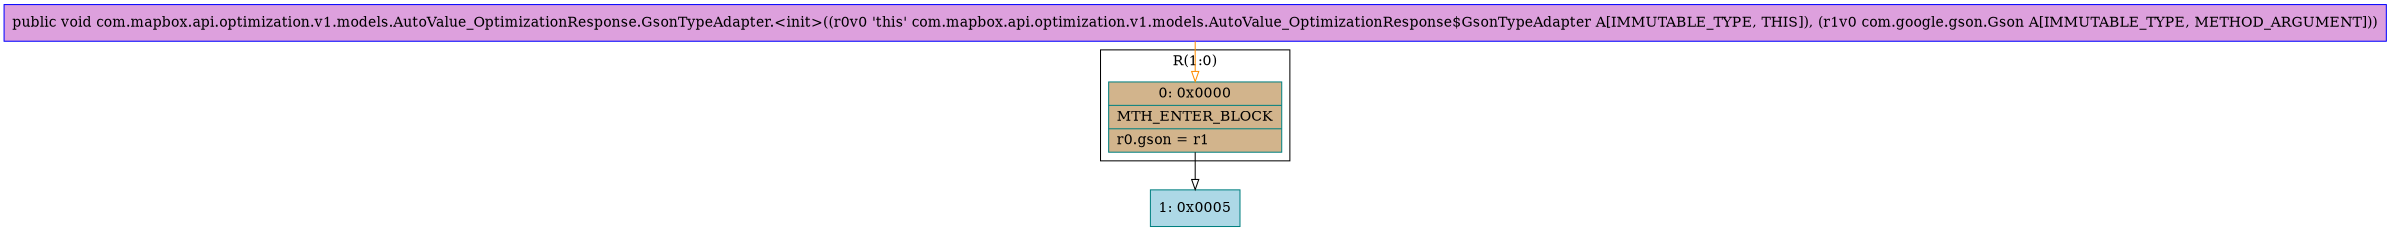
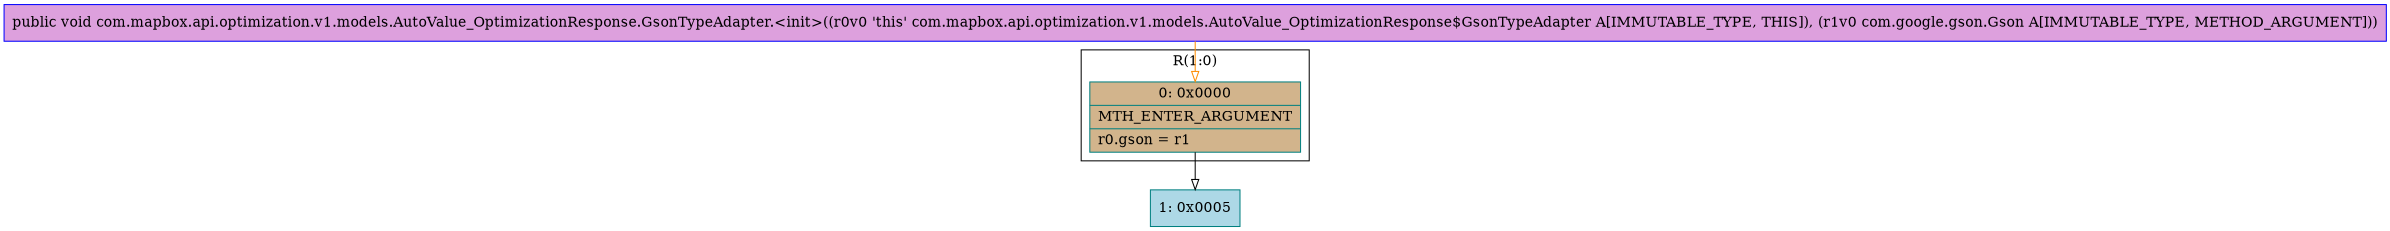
(1195, 117) -> (1195, 117)
